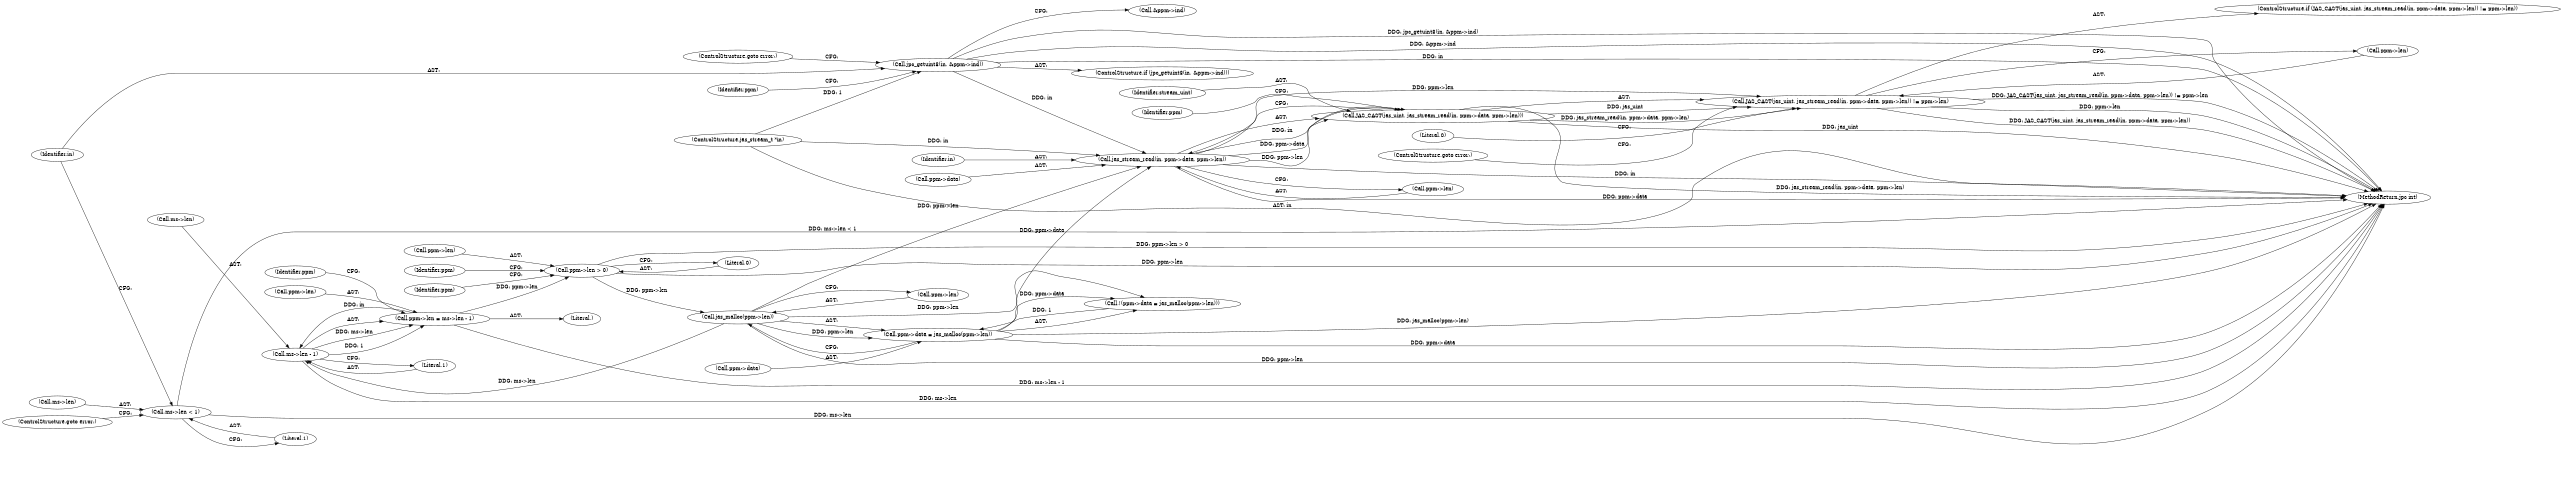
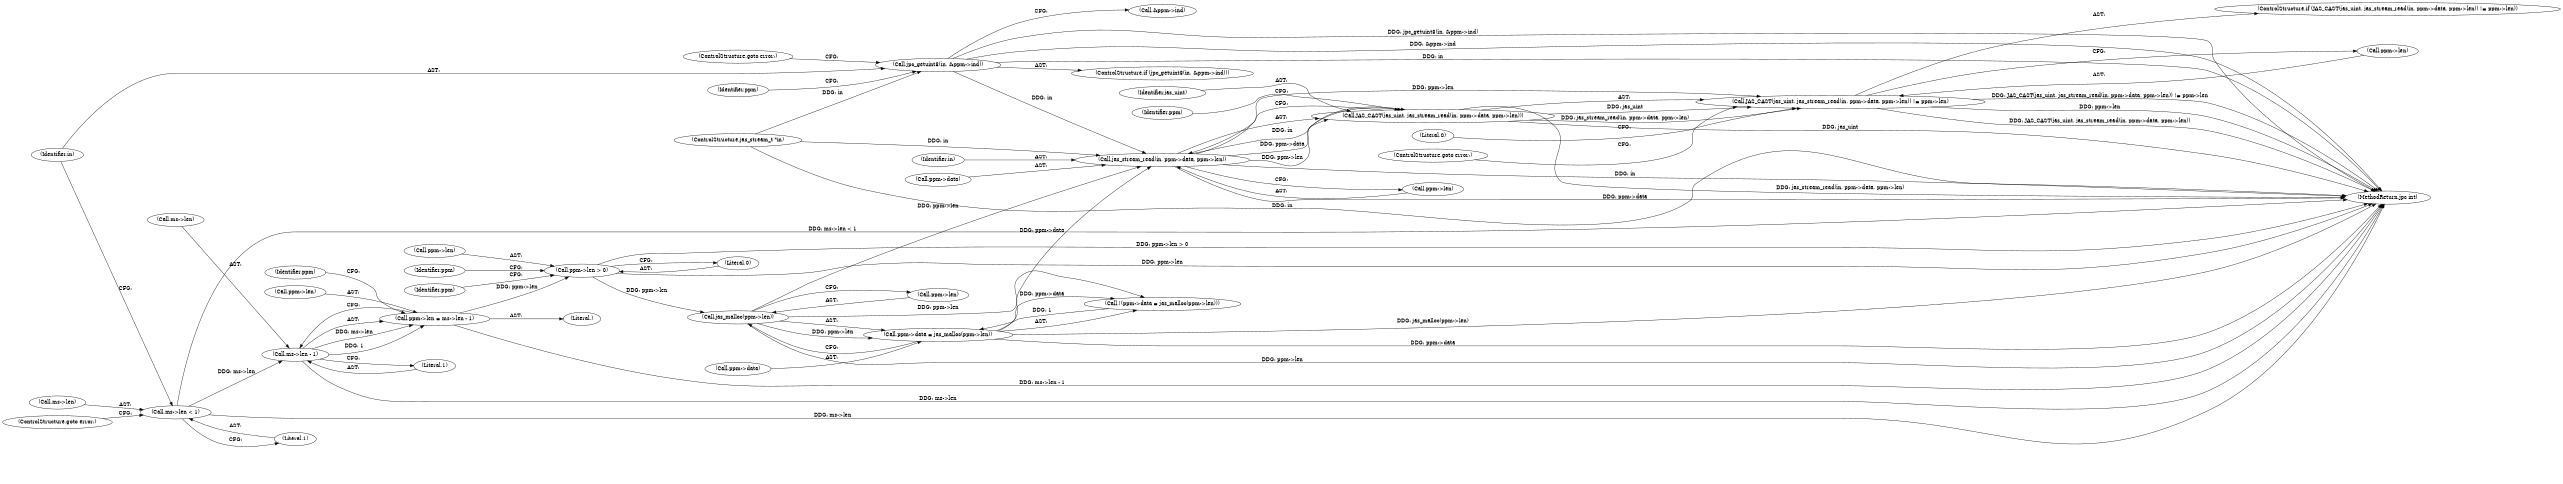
(833, 93) -> (833, 93)
(1162, 93) -> (1162, 93)
(1282, 206) -> (1282, 206)
(354, 305) -> (354, 305)
(519, 387) -> (234, 384)
